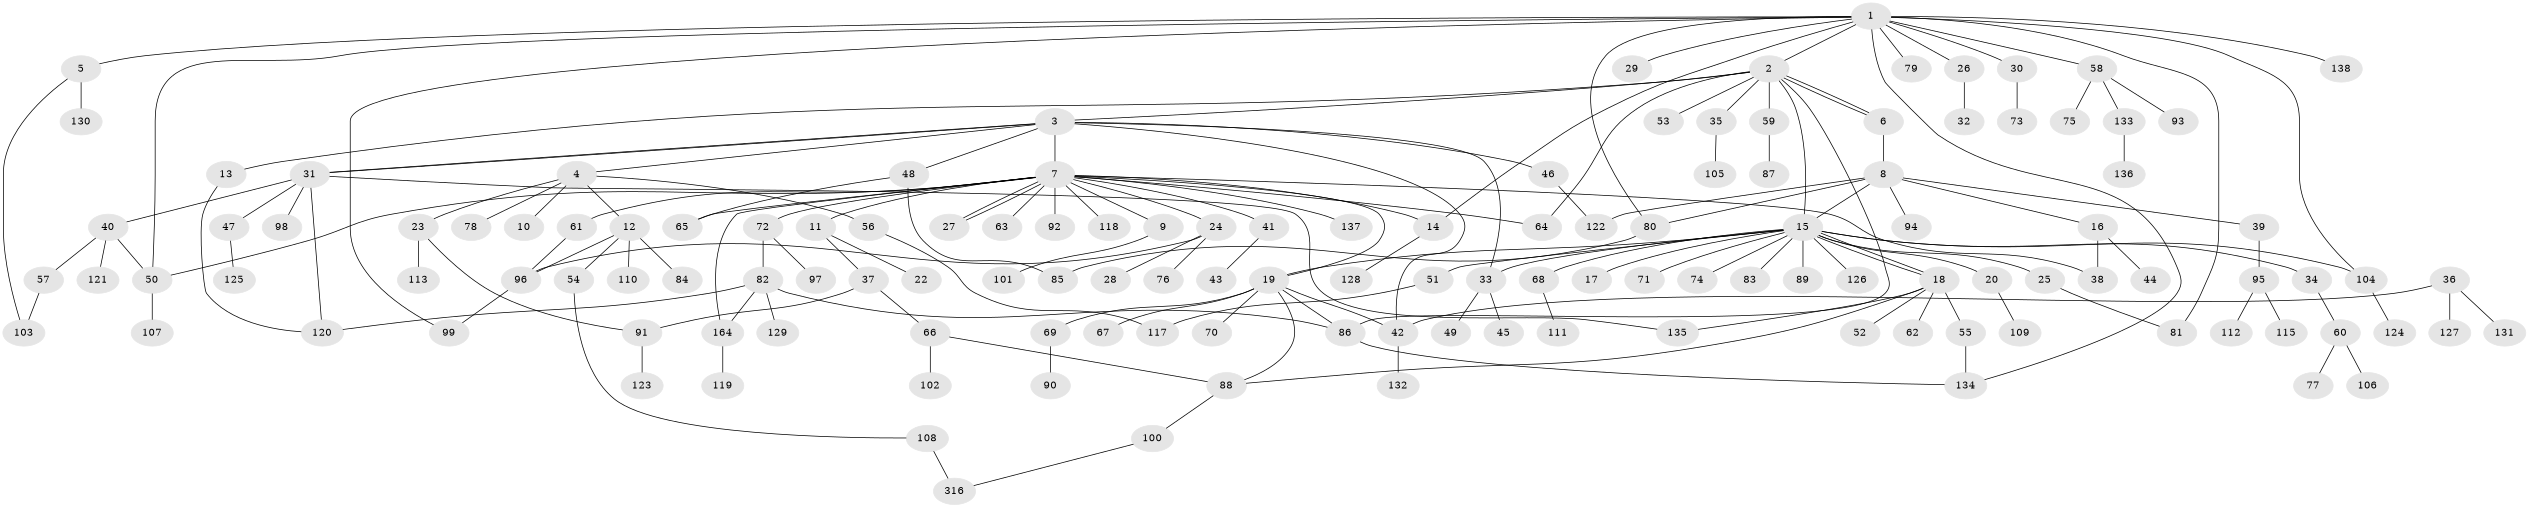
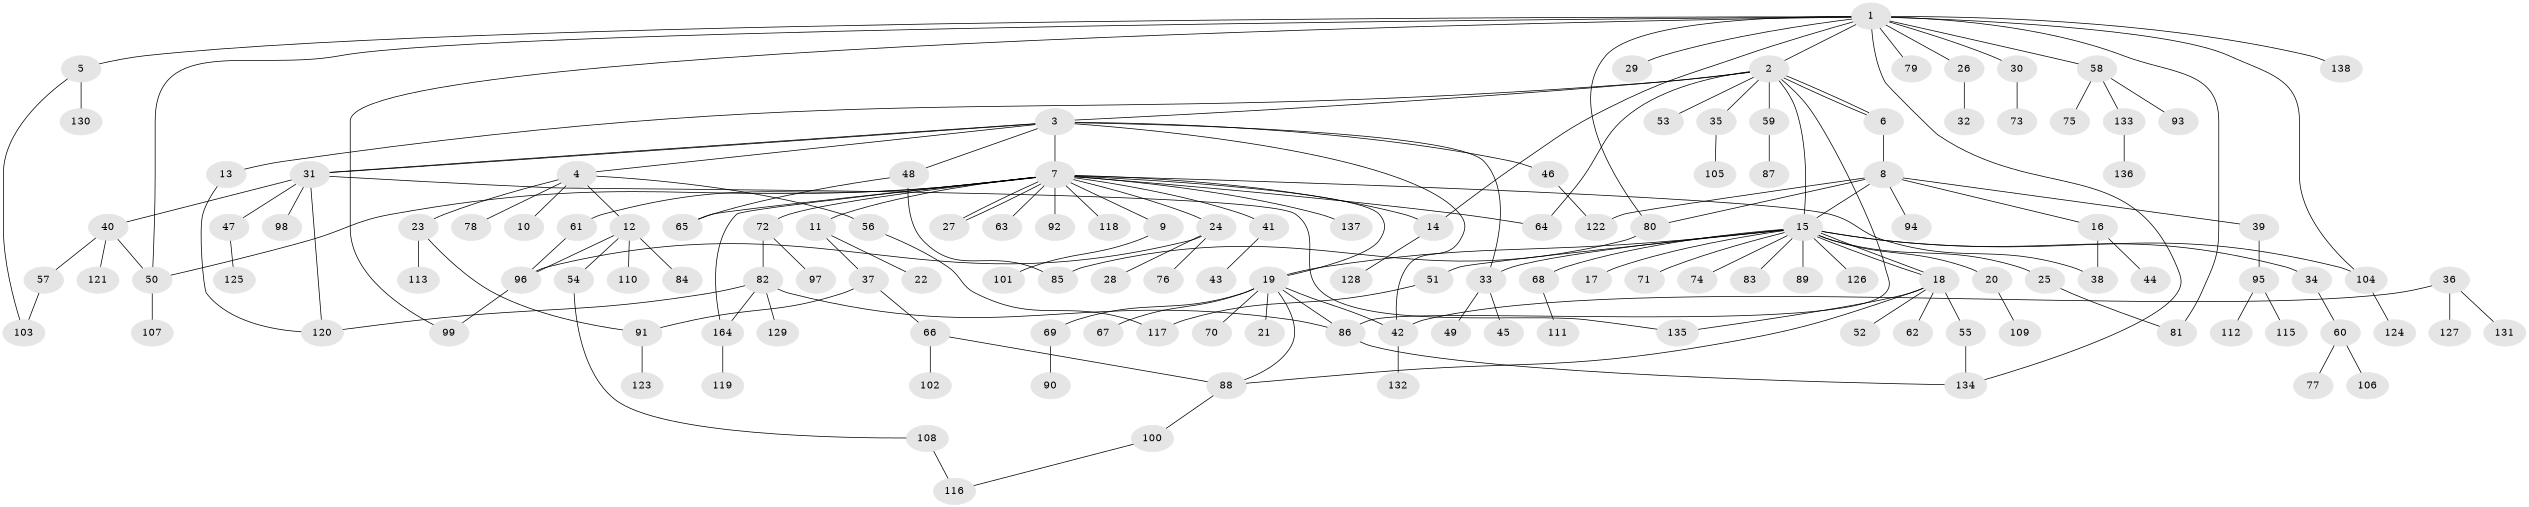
none -> (1265, 333)
(955, 491) -> (955, 491)
